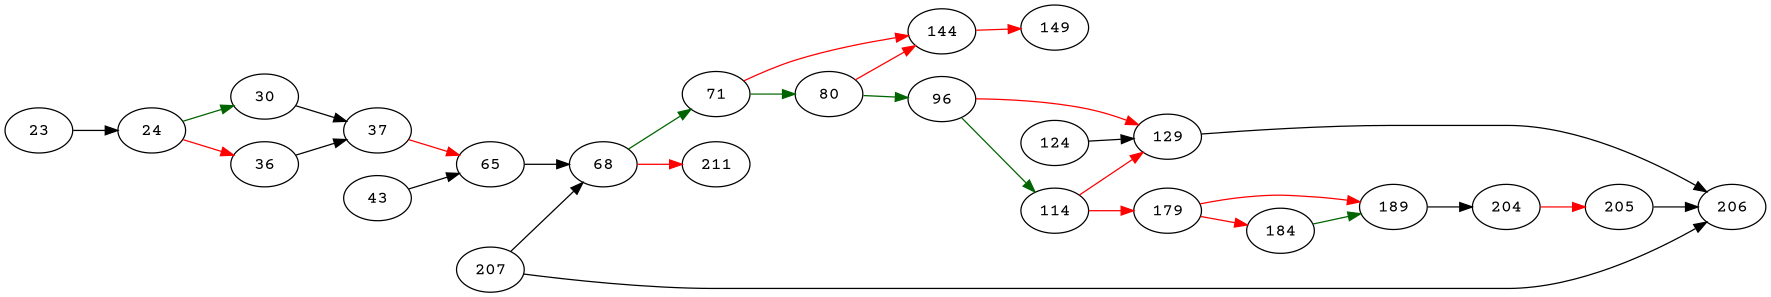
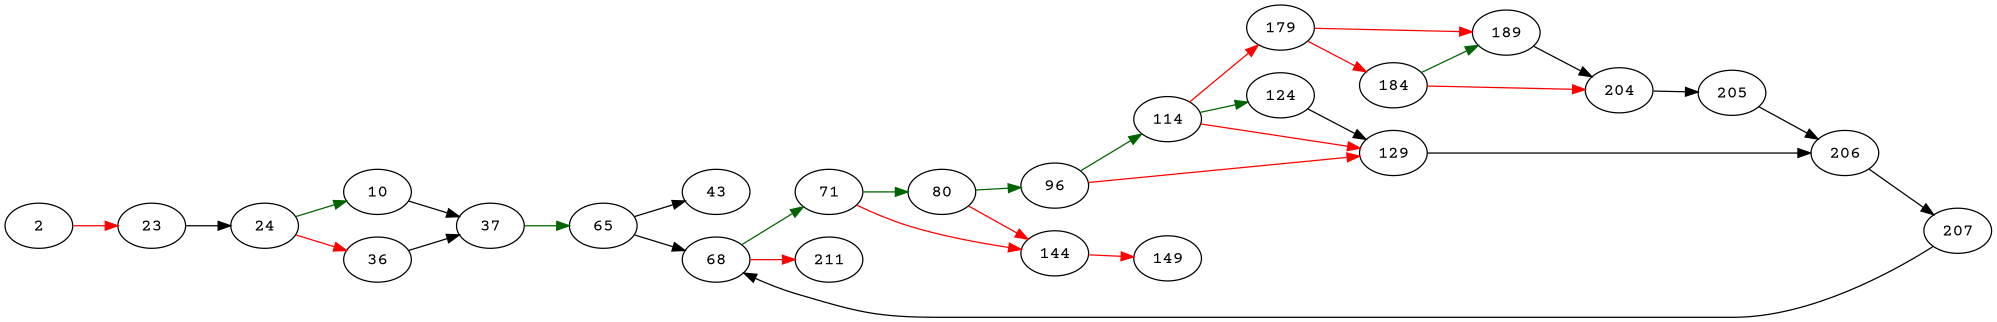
none -> (1500, 88)
(265, 97) -> (378, 192)
none -> (1218, 109)
(428, 146) -> (541, 226)
(428, 183) -> (654, 211)
(1557, 207) -> (1669, 91)
none -> (39, 226)
(1115, 288) -> (1896, 188)
